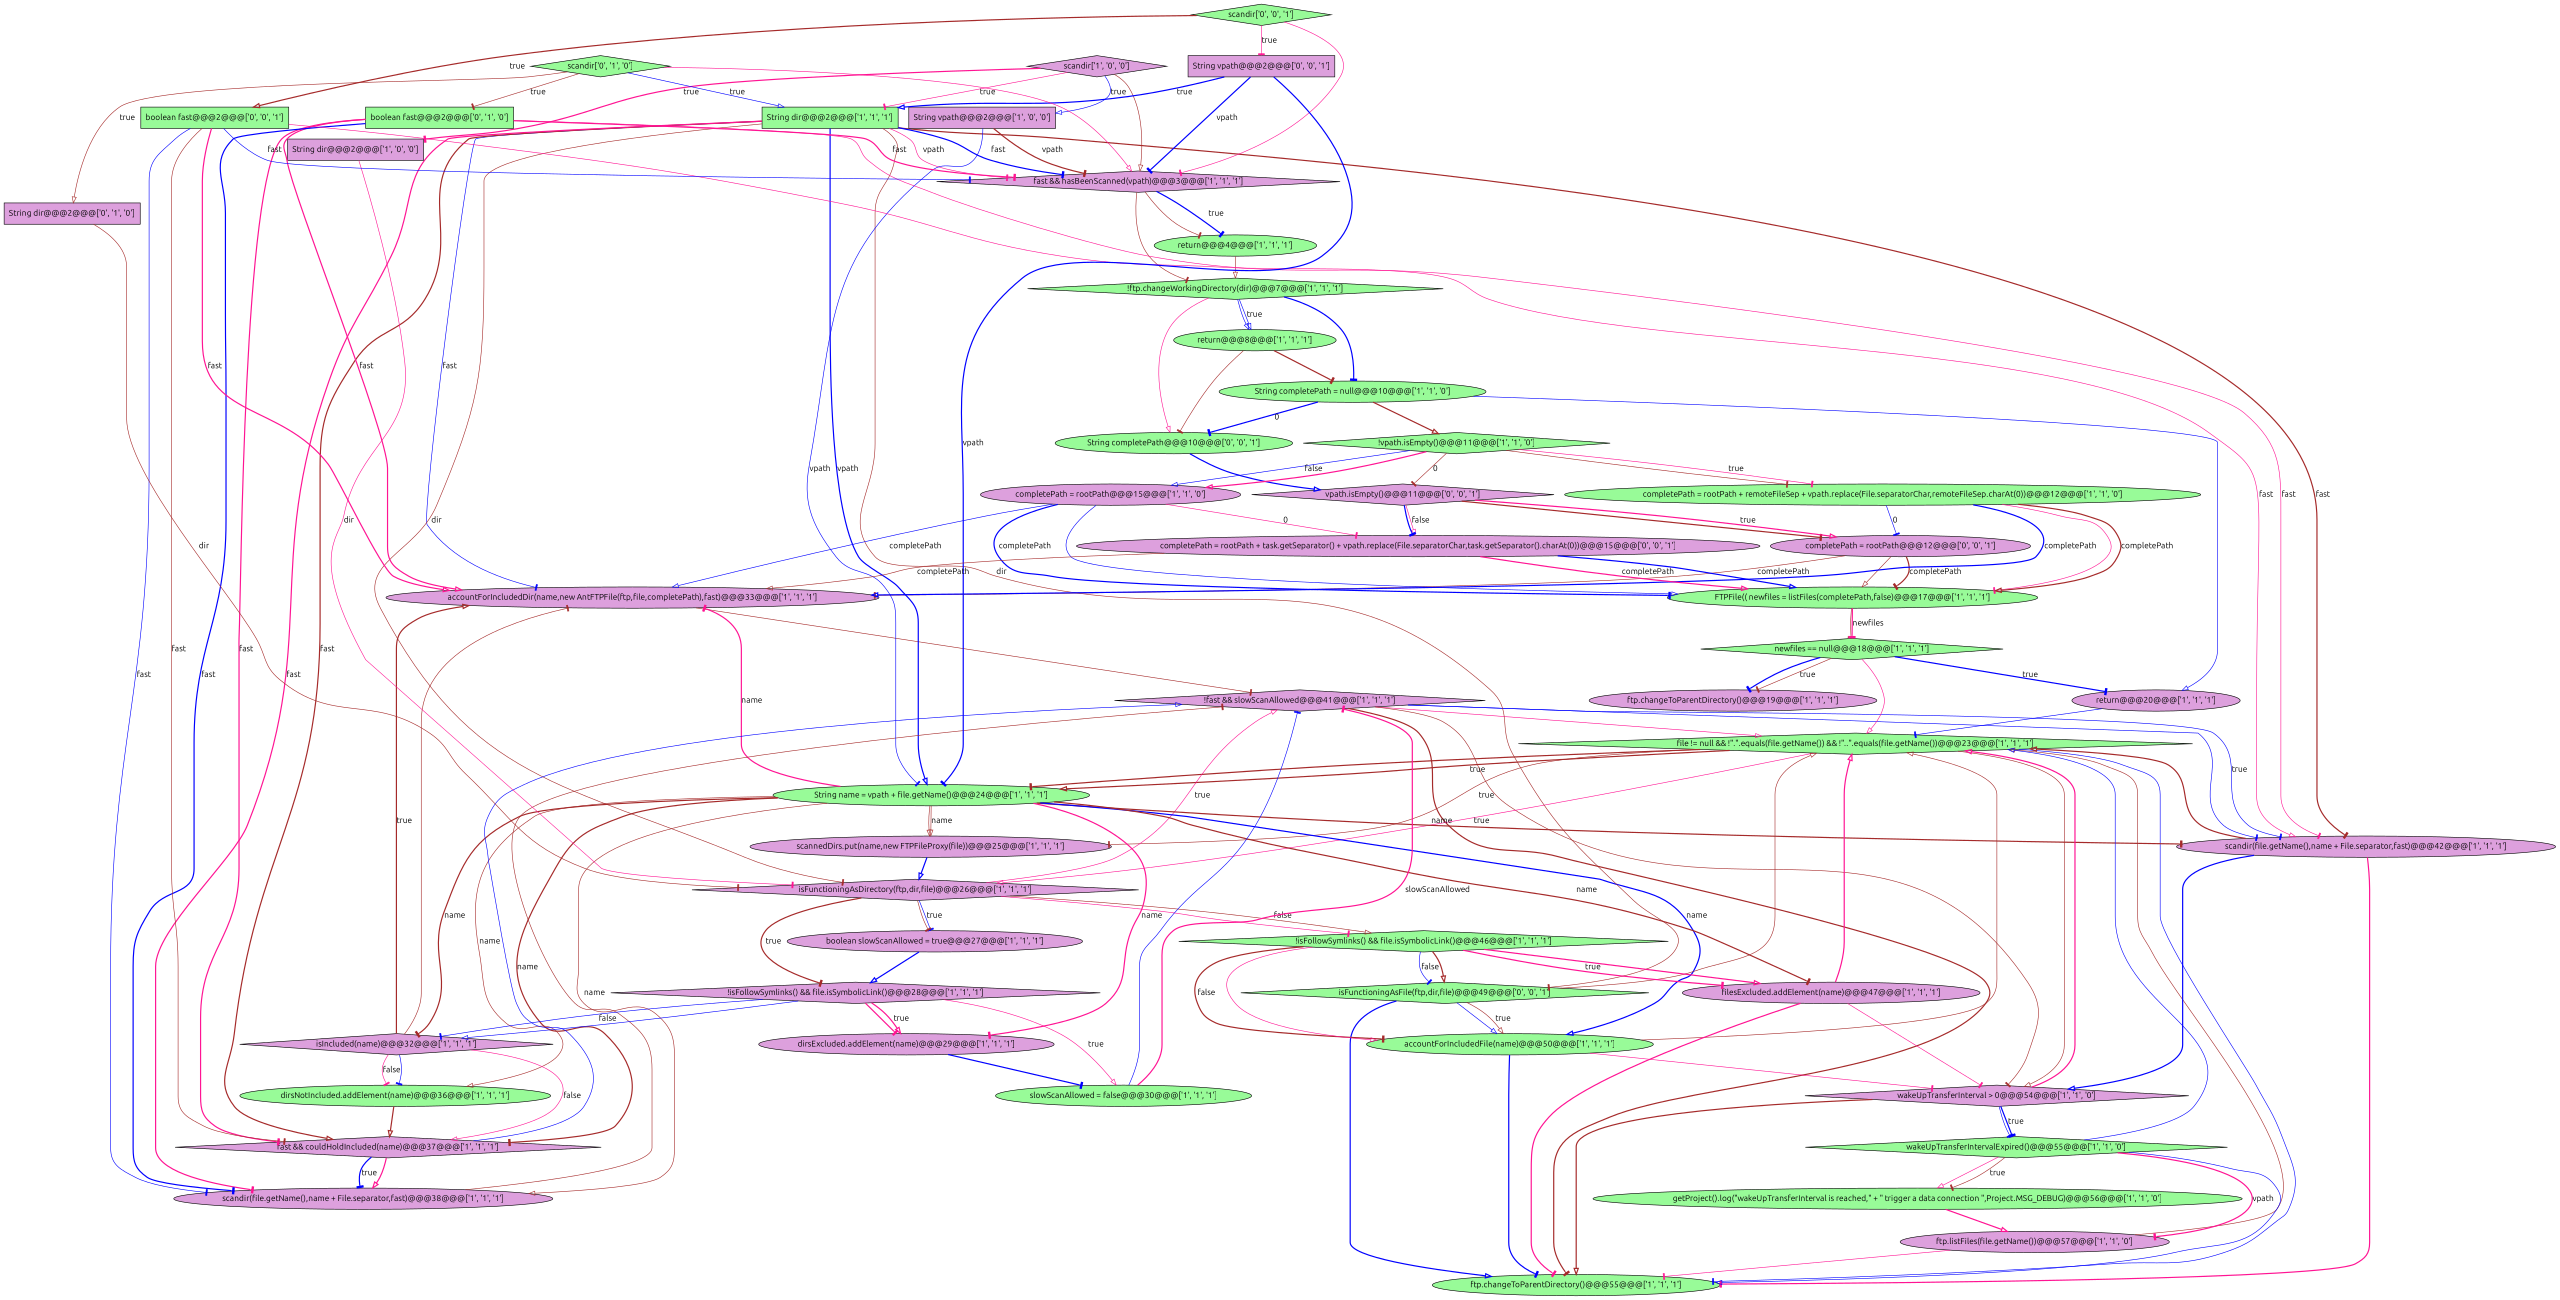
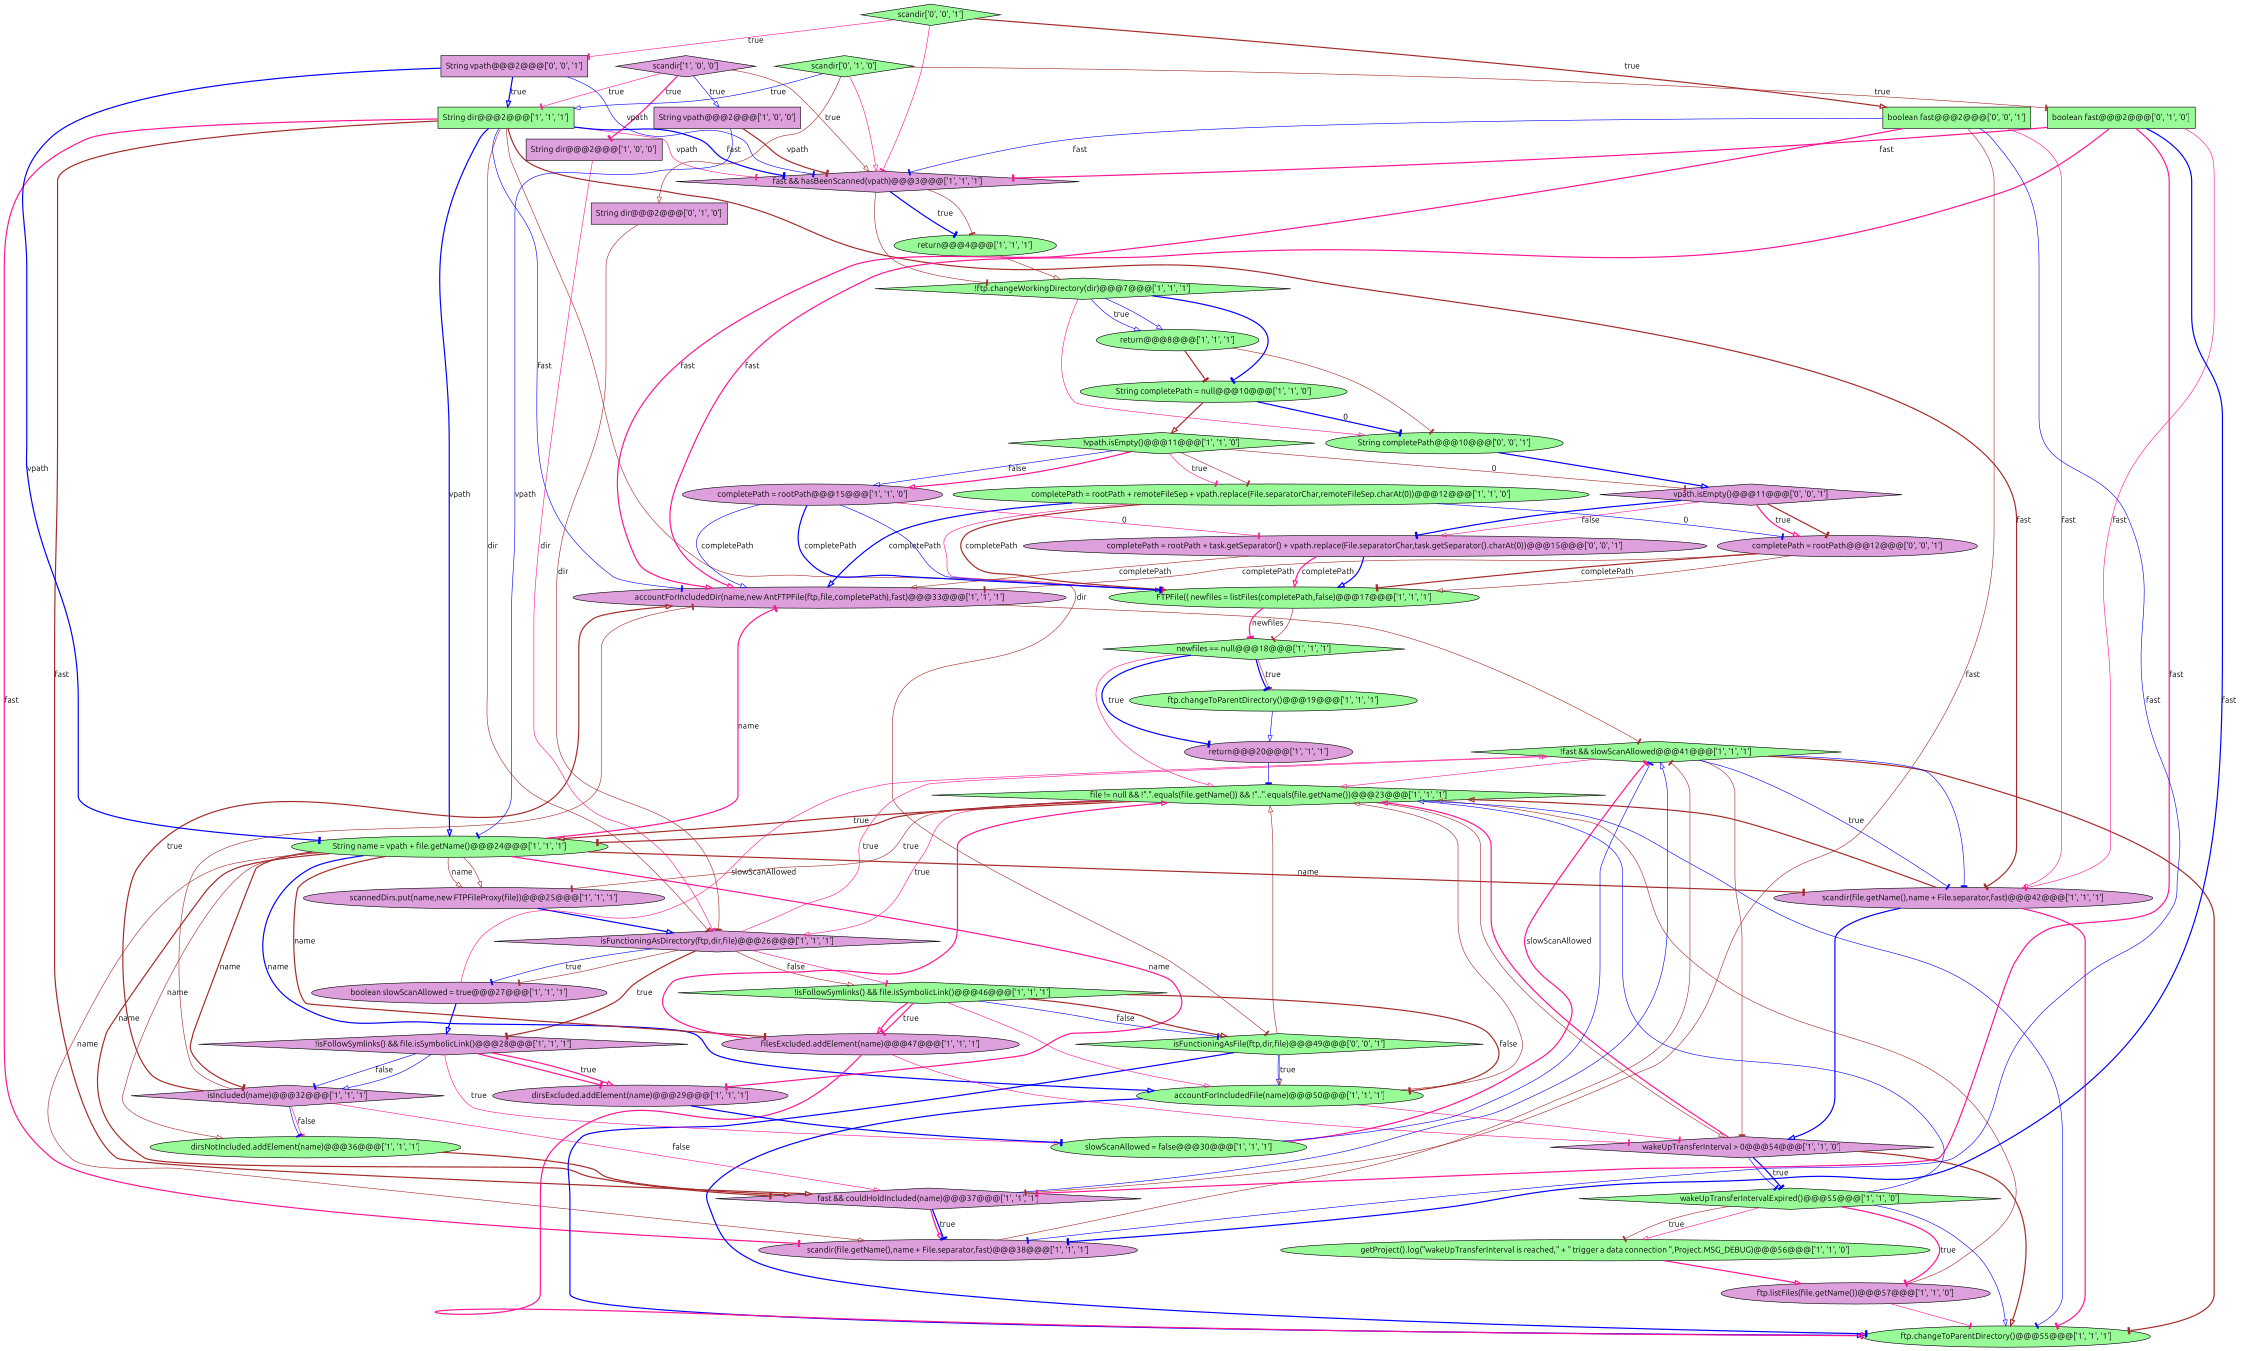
(1201, 123) -> (692, 132)
(1975, 418) -> (1271, 723)
(1300, 701) -> (1656, 752)
(1733, 701) -> (1273, 701)
none -> (905, 783)
(2263, 1199) -> (1948, 1250)
